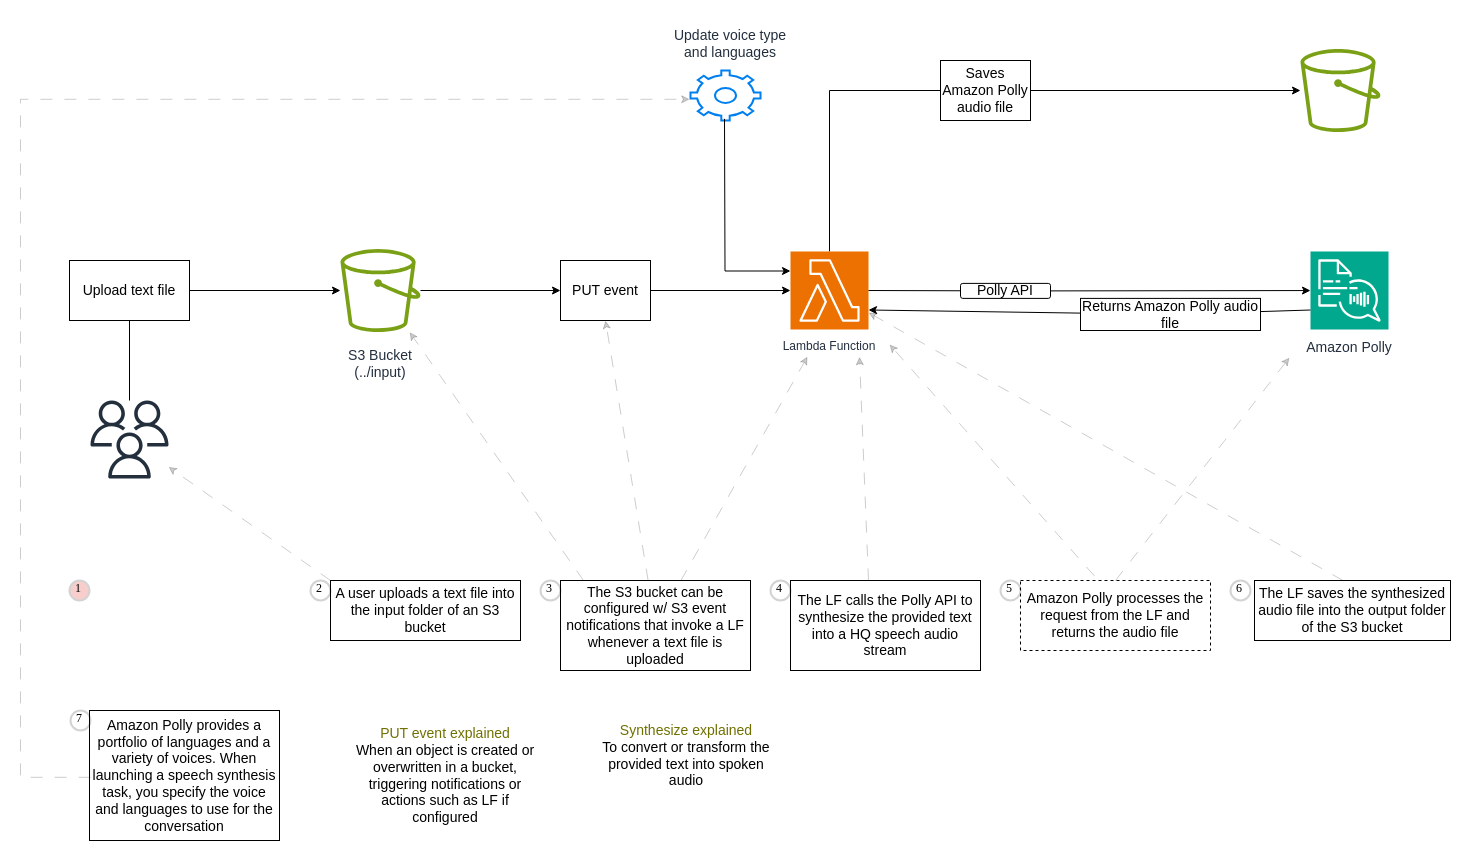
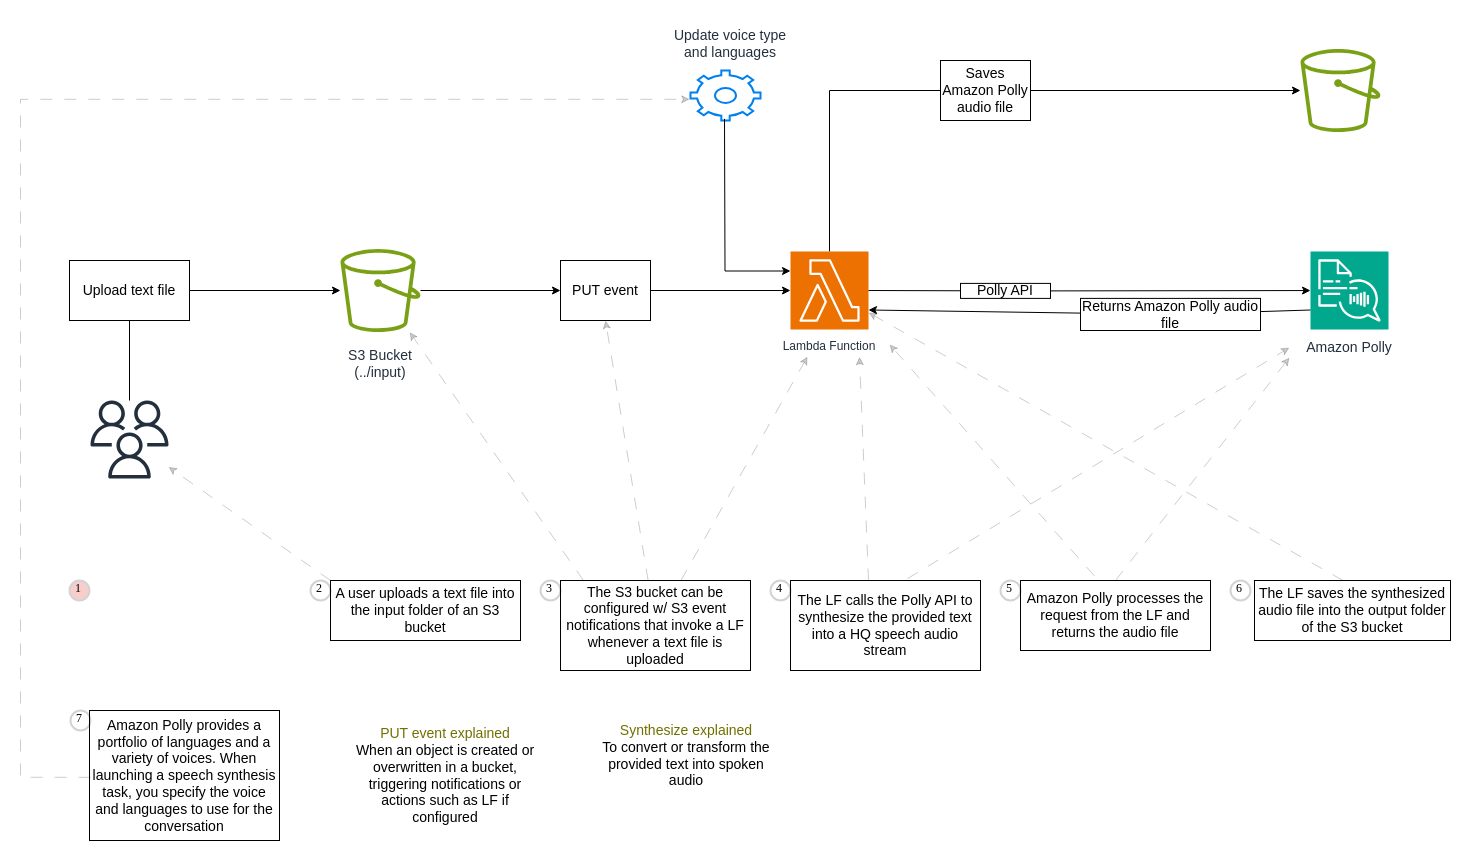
(1006, 291) -> (1006, 291)
none -> (994, 526)
(1116, 616) -> (1116, 616)
